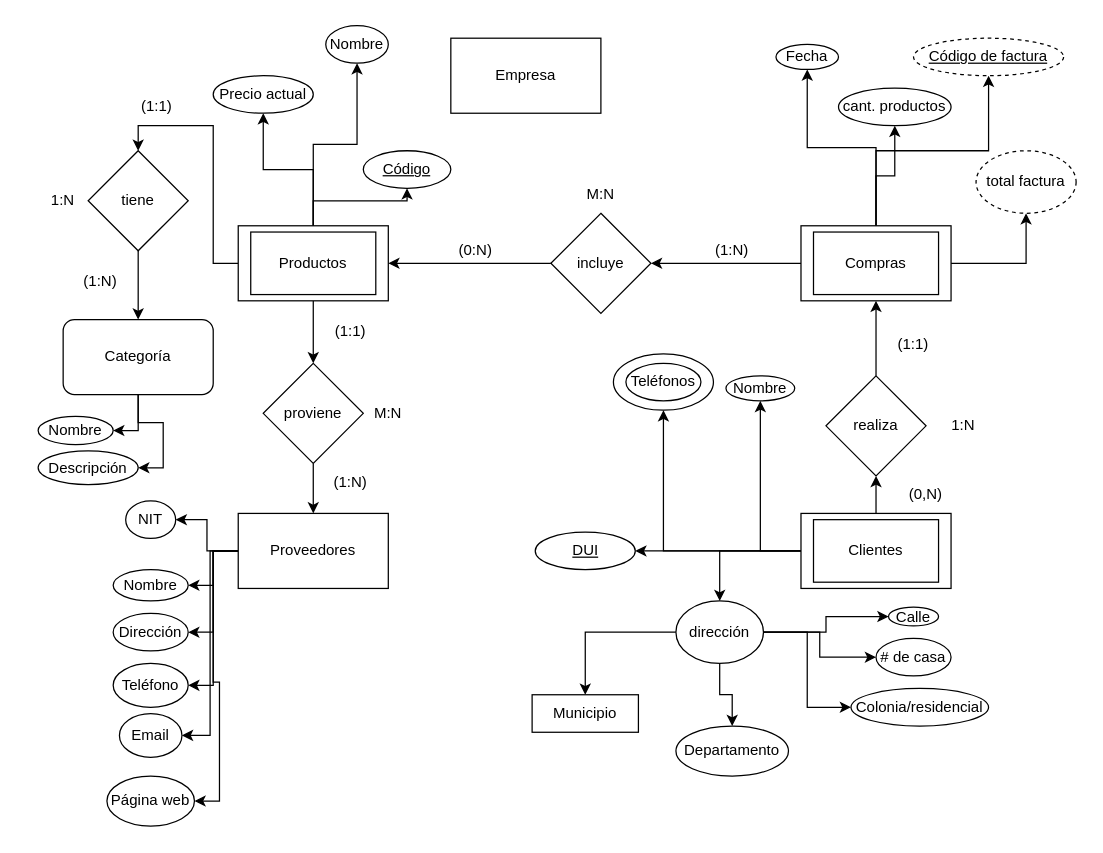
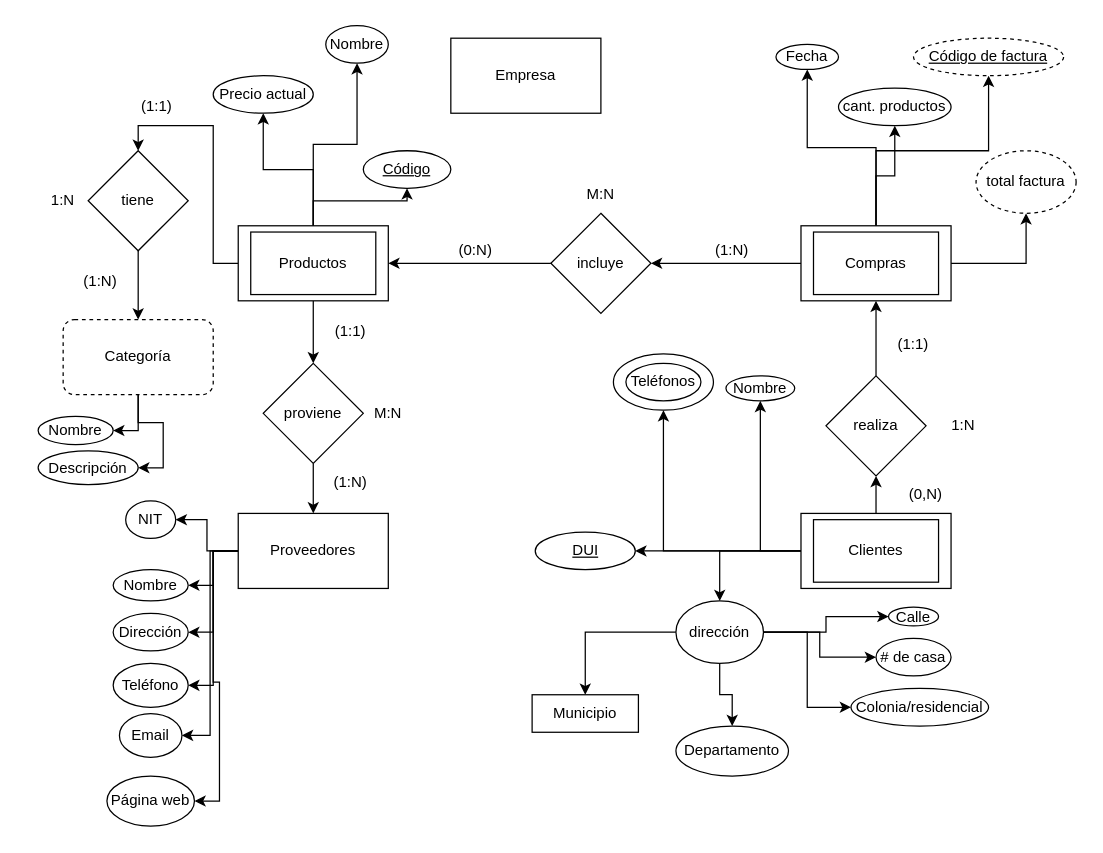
(138, 357) -> (138, 357)
